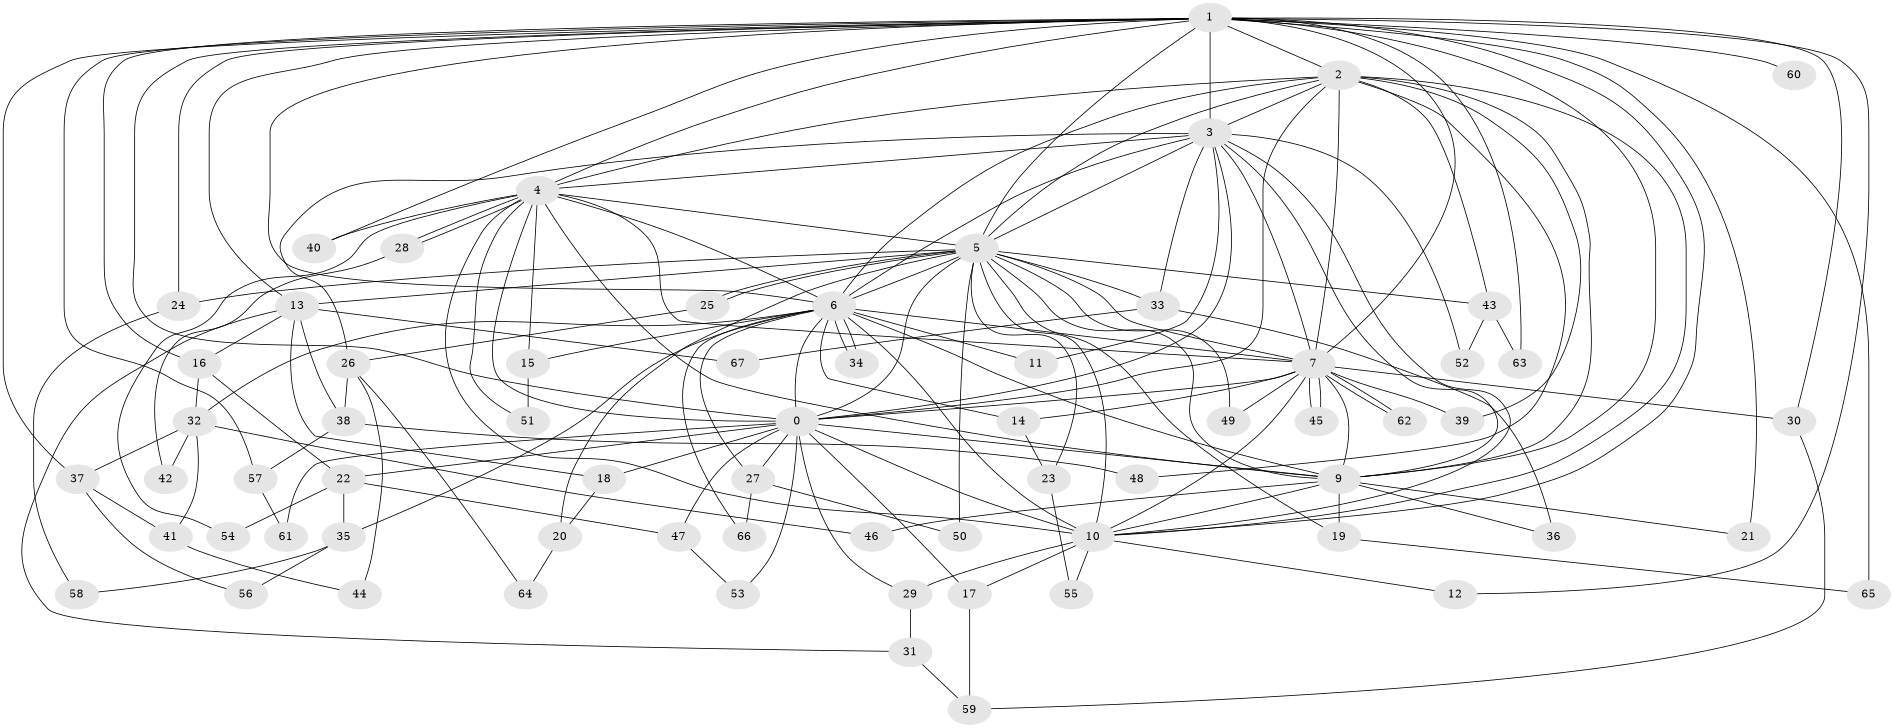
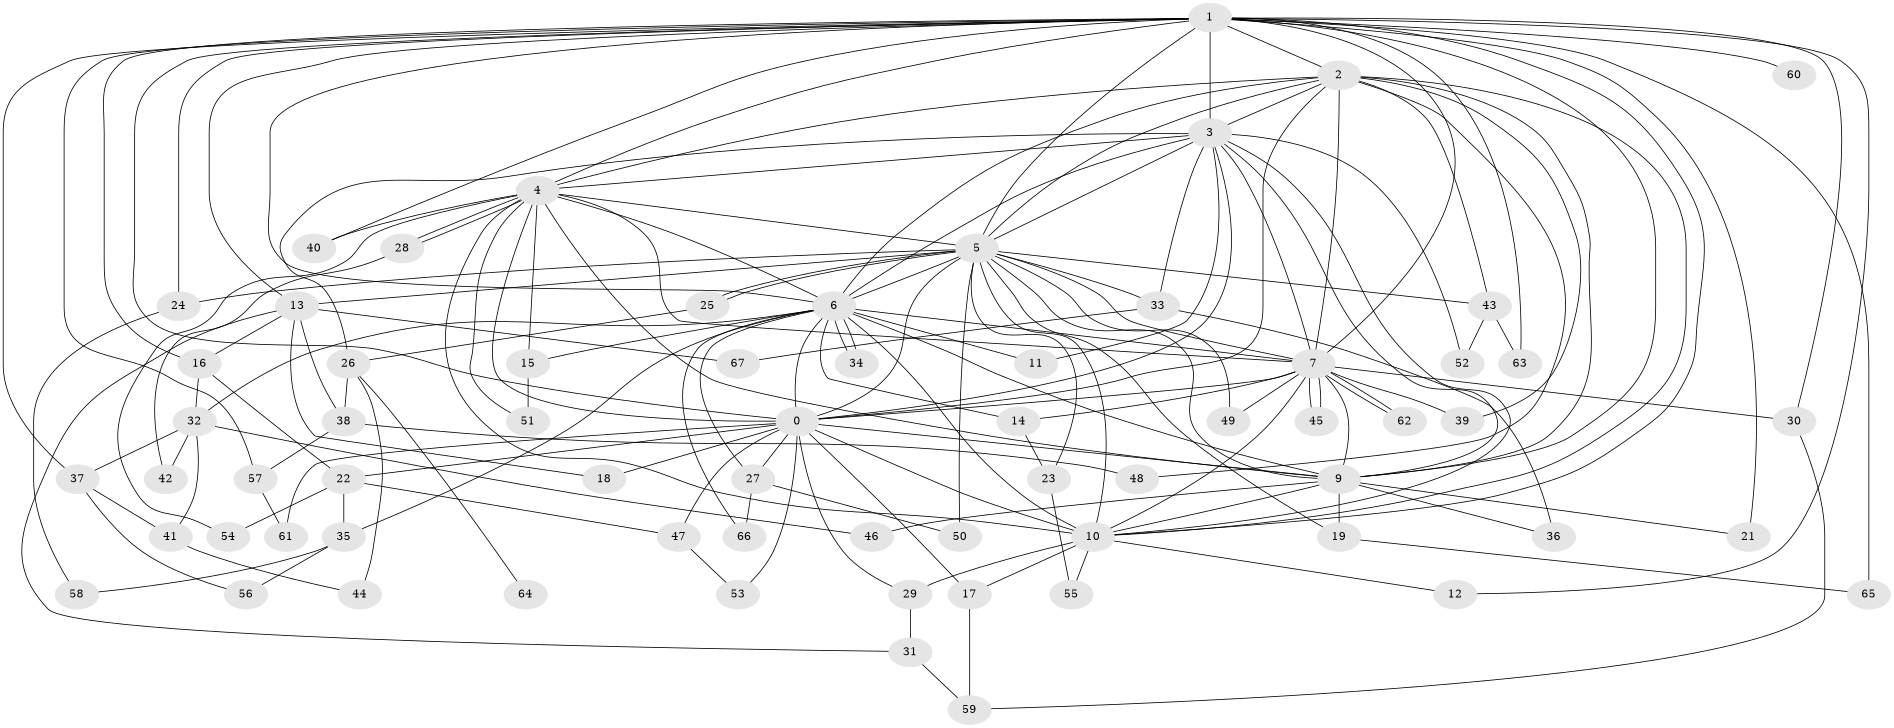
(560, 537) -> none
